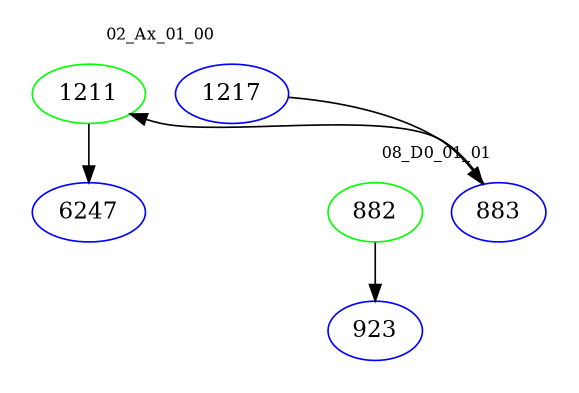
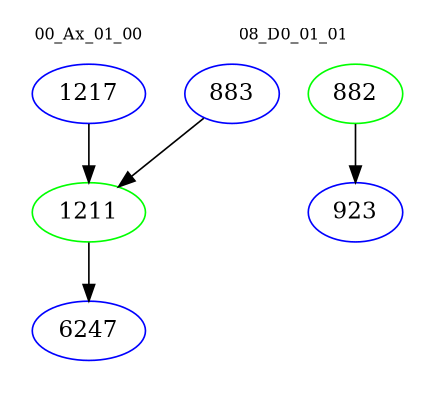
(160, 35) -> (89, 35)
(388, 116) -> (89, 145)
